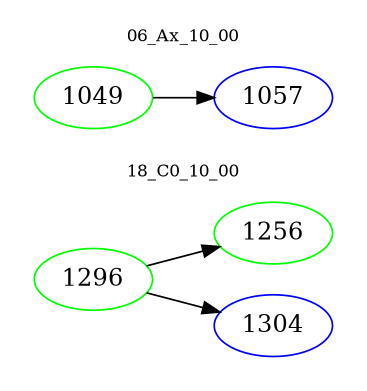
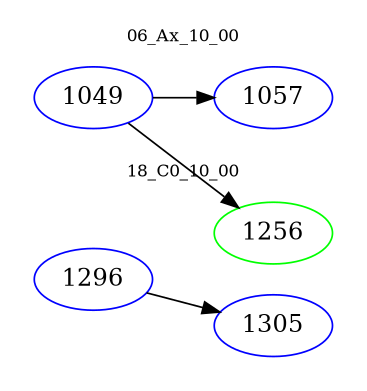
(93, 98) -> (93, 98)
(175, 258) -> (186, 167)
(93, 279) -> (93, 279)
(273, 326) -> (273, 326)
